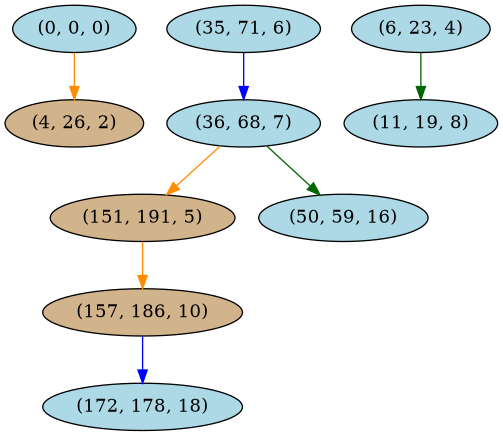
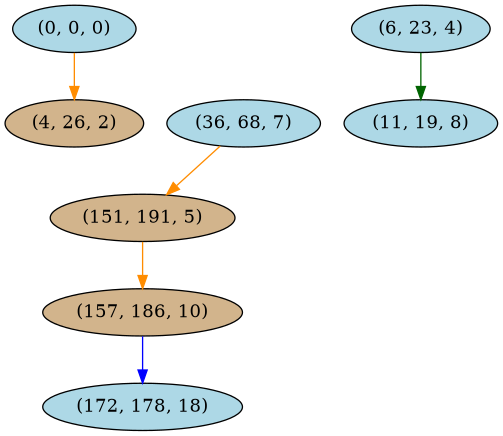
(244, 29) -> none
(343, 218) -> none
